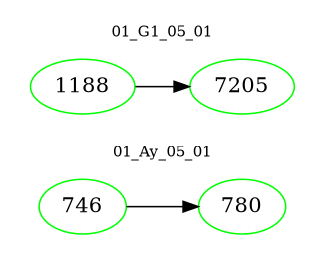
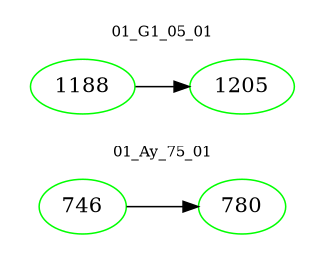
(242, 87) -> (242, 87)
(162, 153) -> (162, 153)
